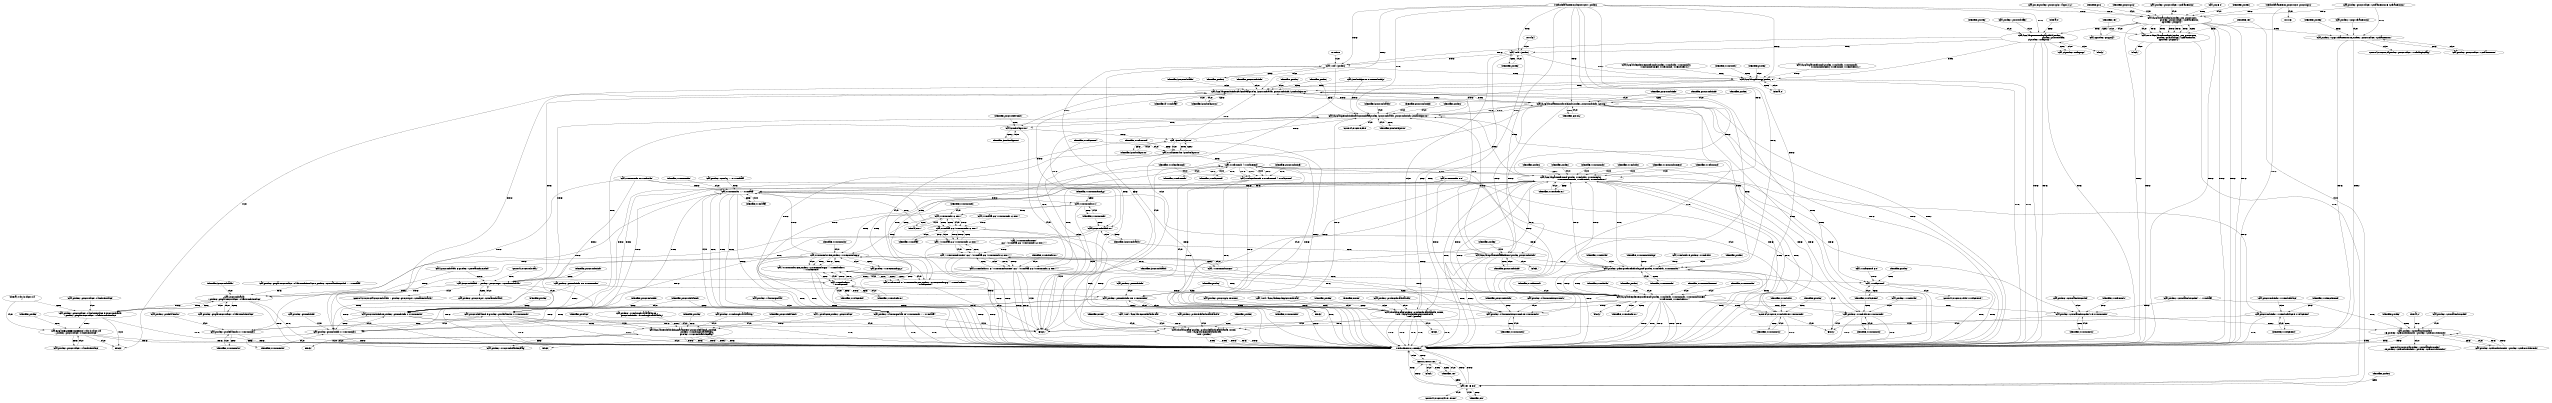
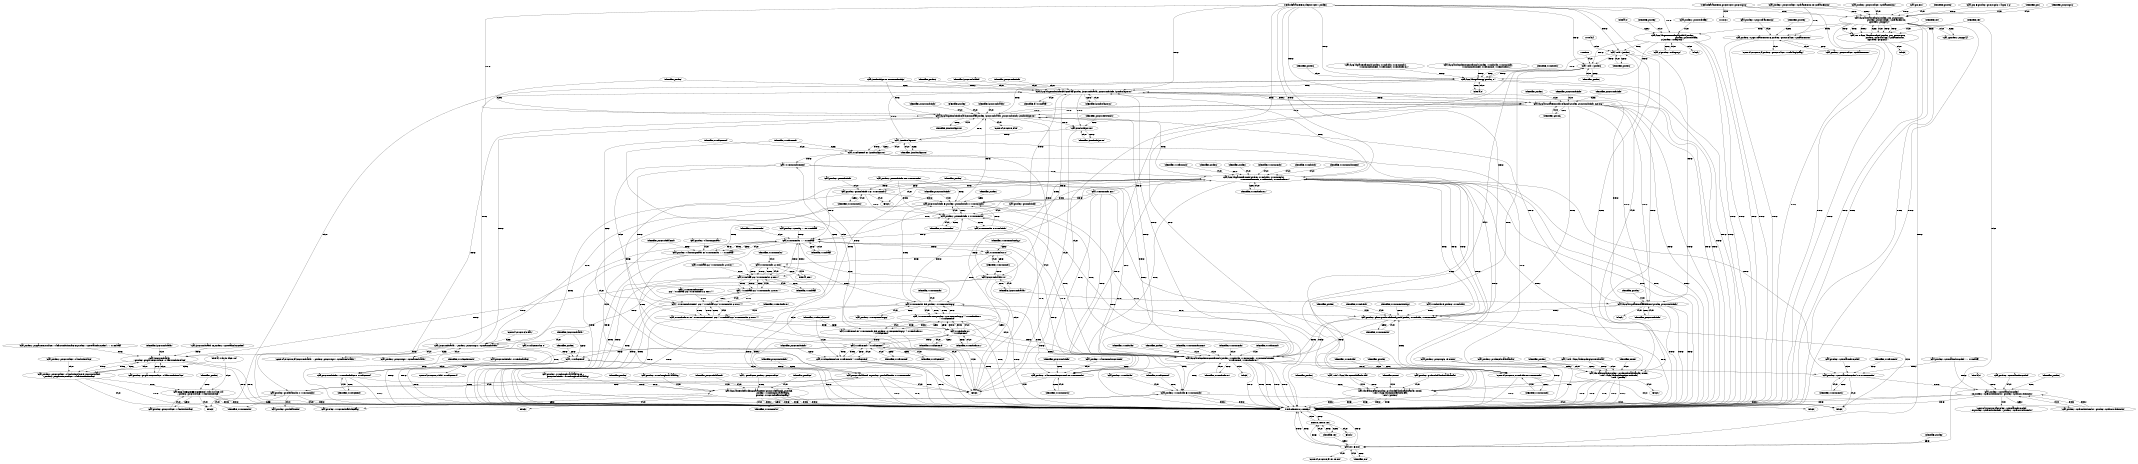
(1210, 159) -> (820, 156)
(1731, 242) -> (1144, 277)
(466, 256) -> (975, 222)
(475, 276) -> none
(198, 323) -> (286, 400)
